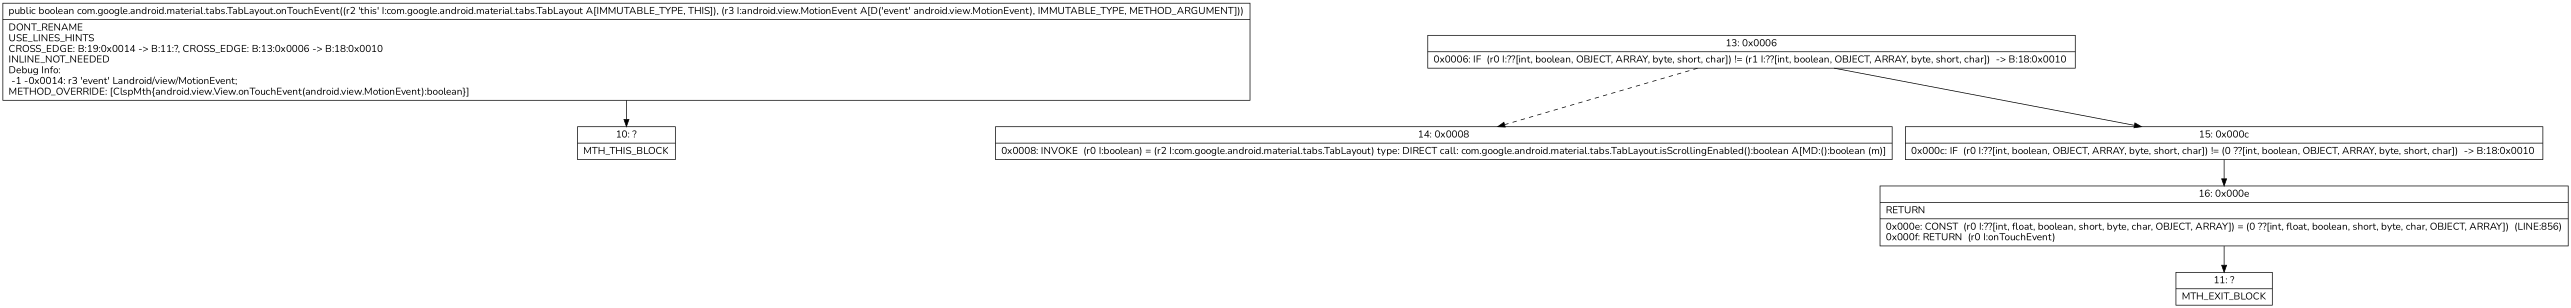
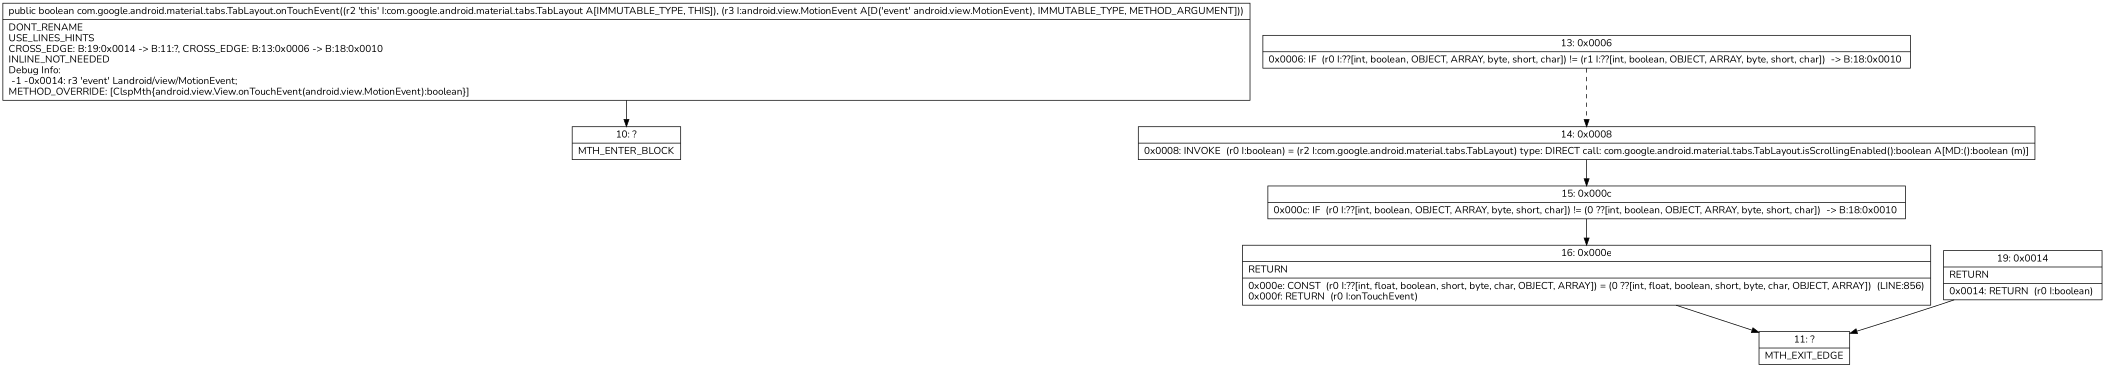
(1984, 97) -> (1587, 169)
(626, 151) -> (626, 151)
none -> (2023, 275)
(2224, 297) -> (1804, 356)
